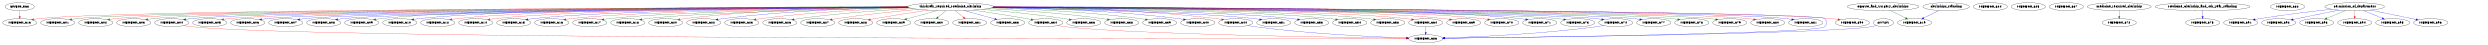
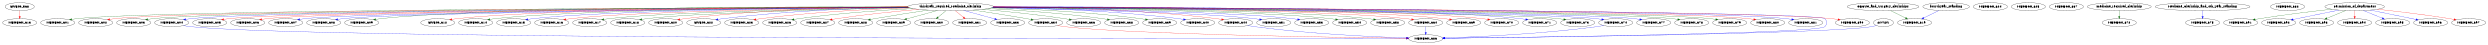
(1946, 7) -> (1946, 7)
(471, 9) -> none
(585, 10) -> (585, 10)
(699, 10) -> (699, 10)
(2293, 14) -> (2293, 14)
(899, 15) -> (899, 15)
(400, 23) -> none
(438, 23) -> (438, 23)
(704, 23) -> (704, 23)
none -> (2469, 23)
(795, 38) -> (795, 38)
